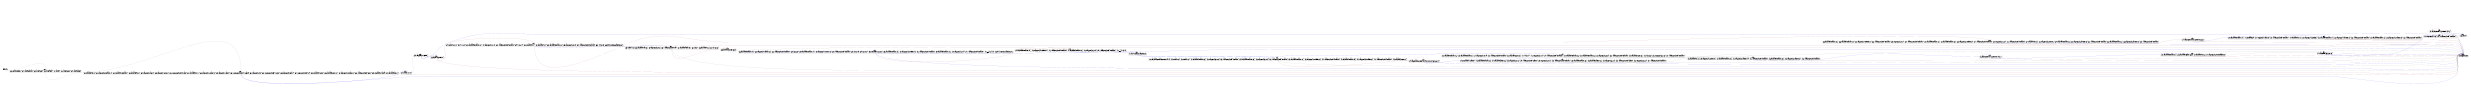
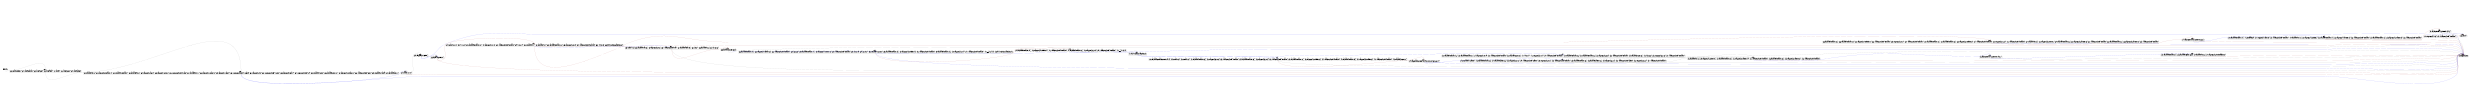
(2325, 54) -> none
